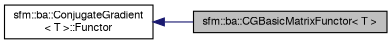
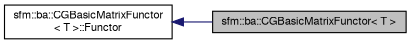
(79, 22) -> (88, 22)
